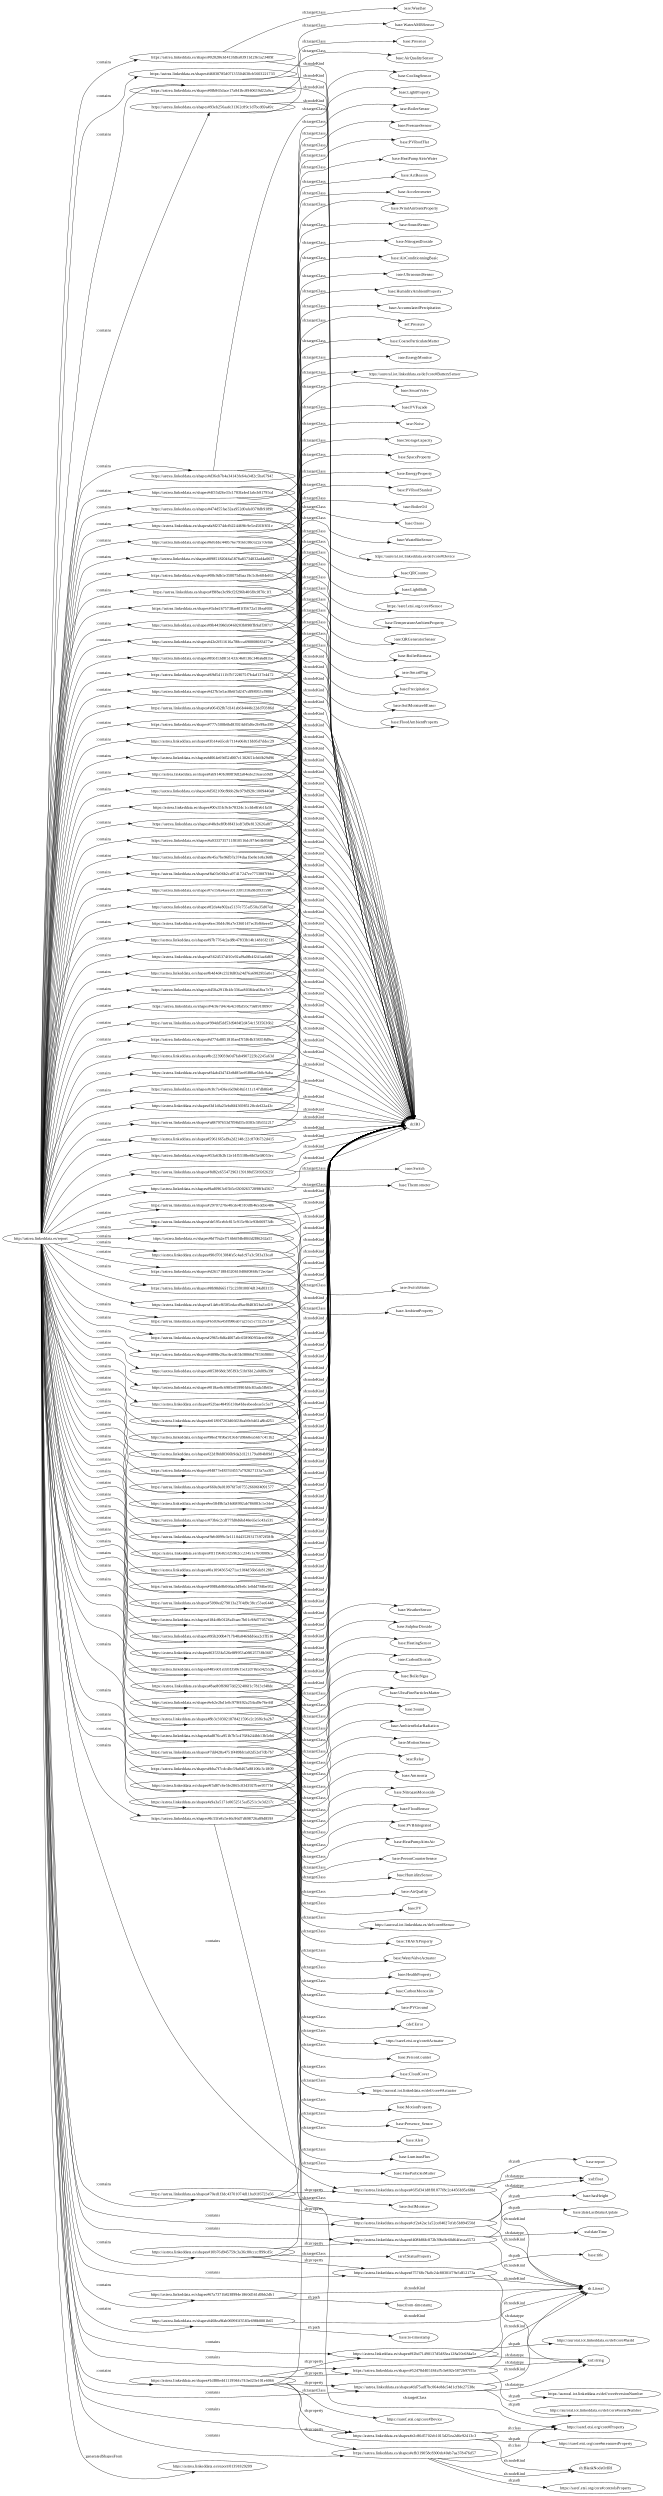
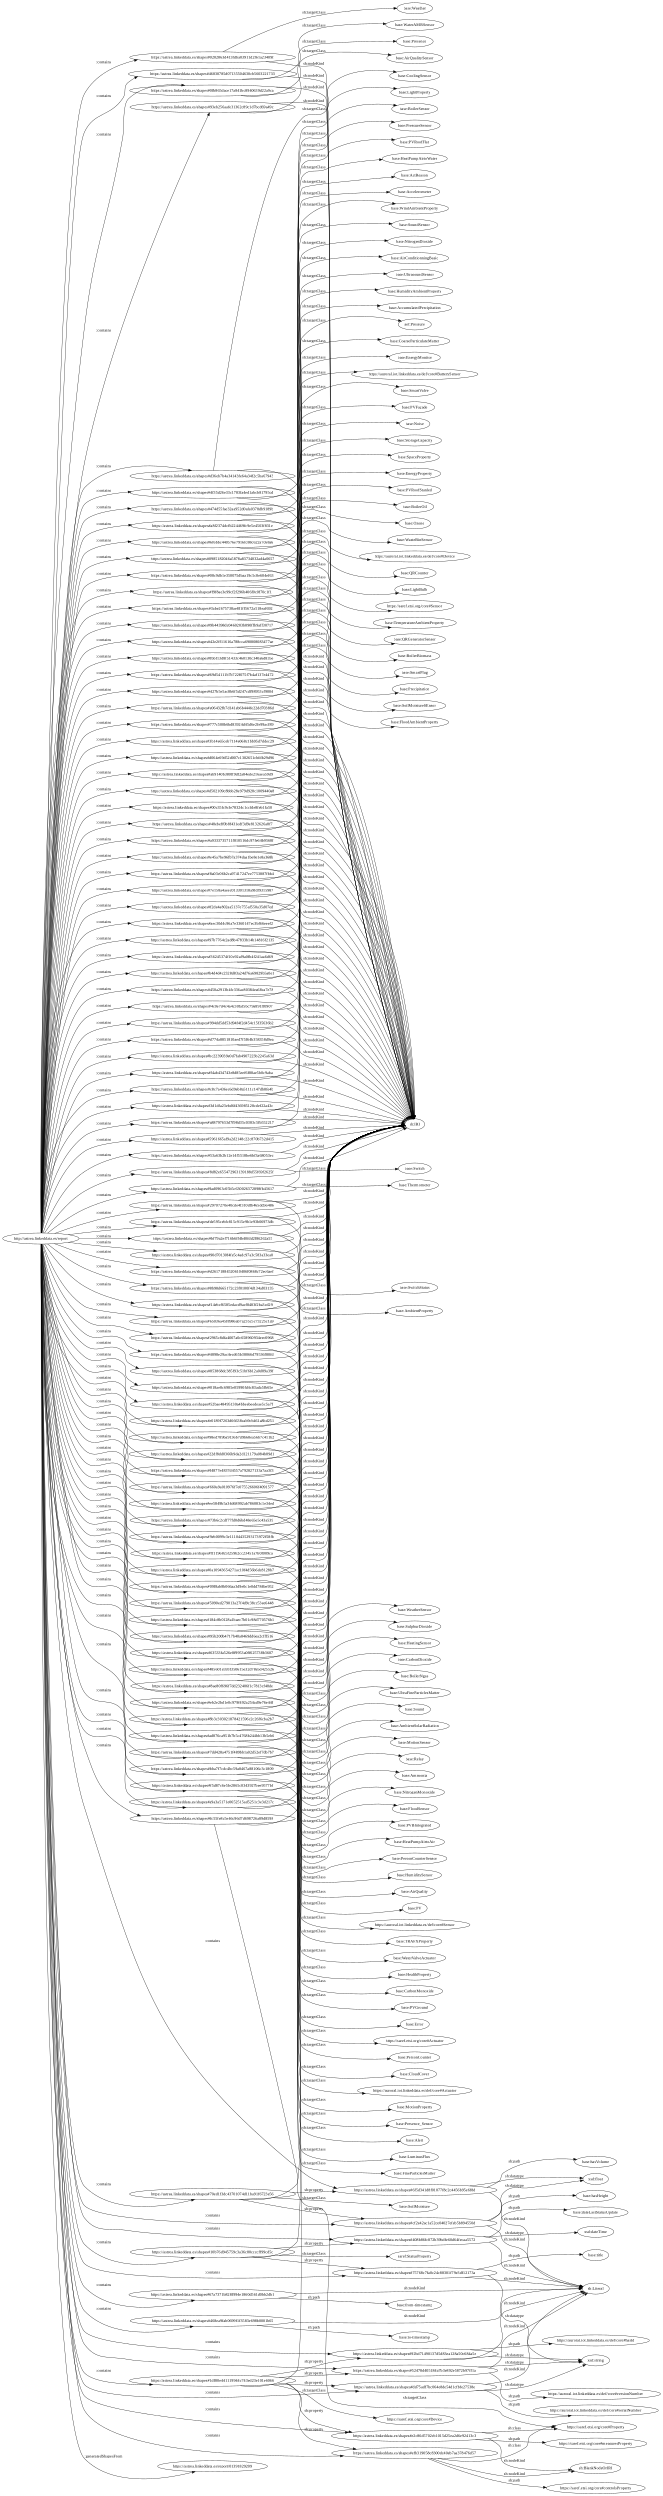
(415, 2024) -> (415, 2024)
(596, 2162) -> (596, 2162)
